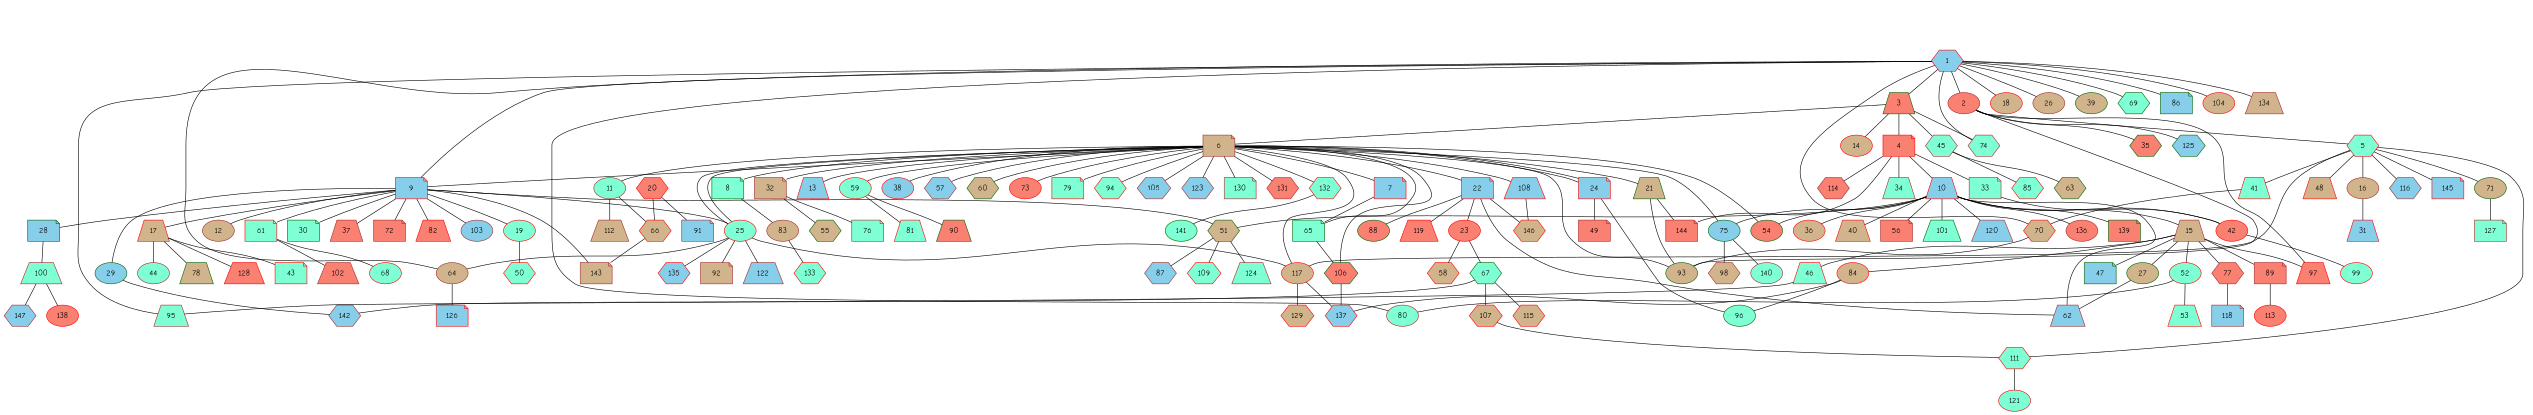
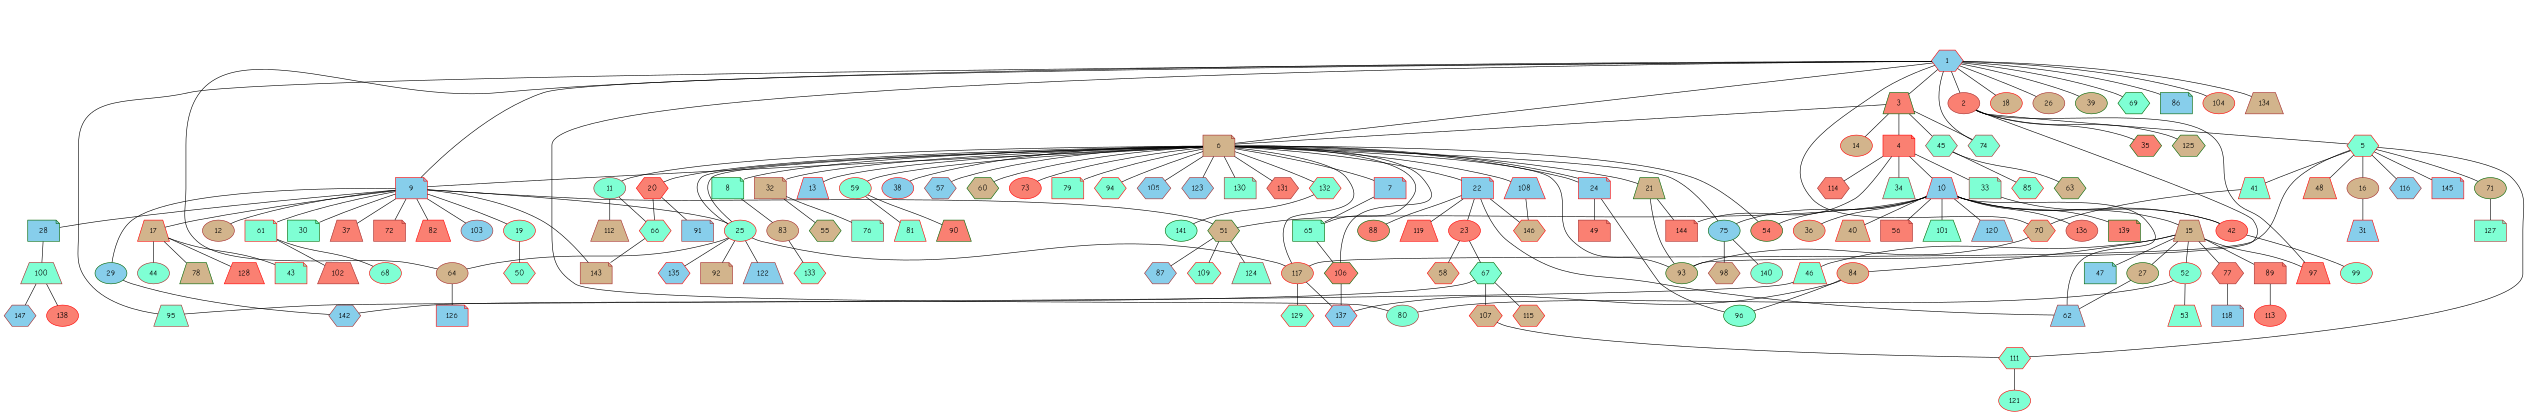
none -> (1584, 103)
(2189, 146) -> (2189, 146)
none -> (932, 154)
(655, 231) -> (655, 231)
(1297, 316) -> (1297, 316)
